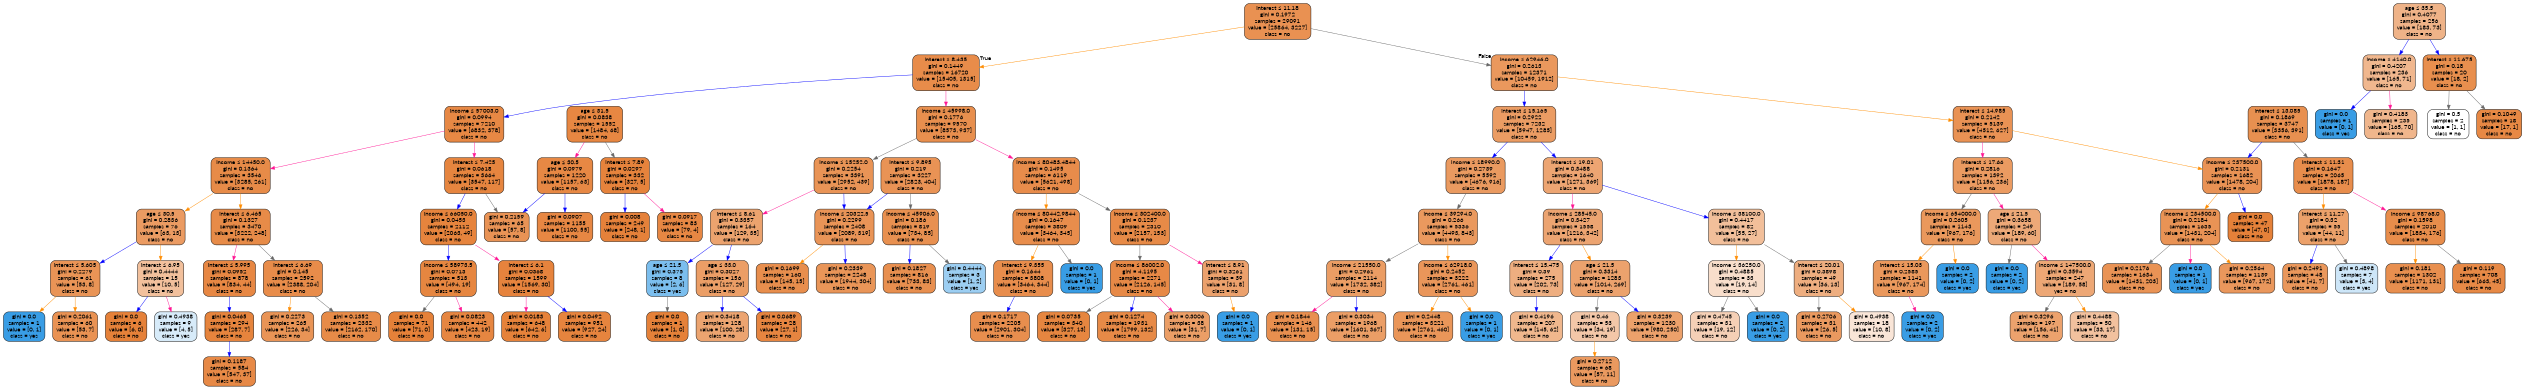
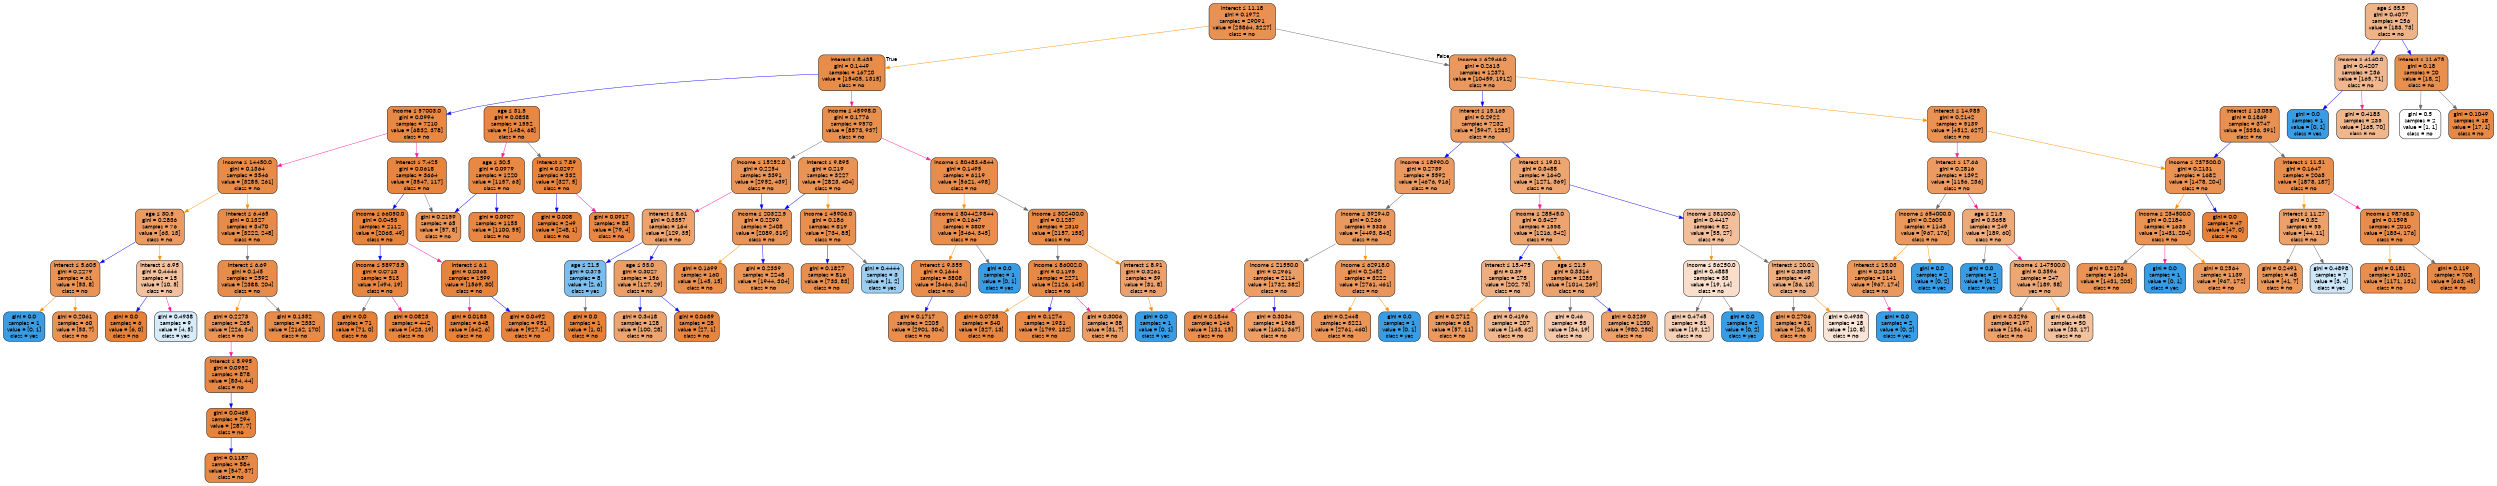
(911, 199) -> (828, 199)
(235, 251) -> (231, 347)
(2315, 252) -> (2292, 252)
(1184, 254) -> (1102, 254)
(1140, 272) -> (1058, 272)
(1101, 303) -> (1019, 303)
(1595, 347) -> (1480, 303)
